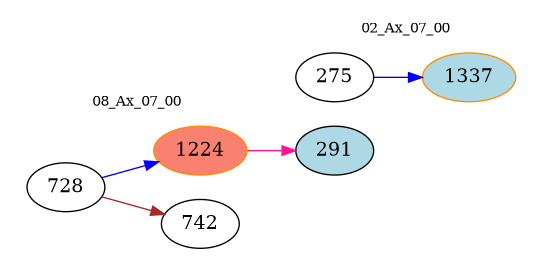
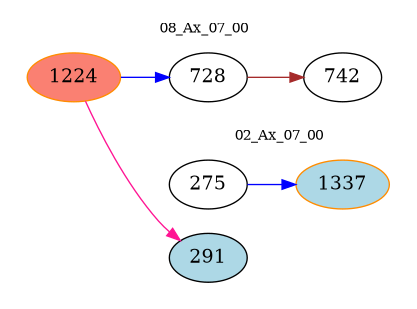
(124, 172) -> (138, 77)
